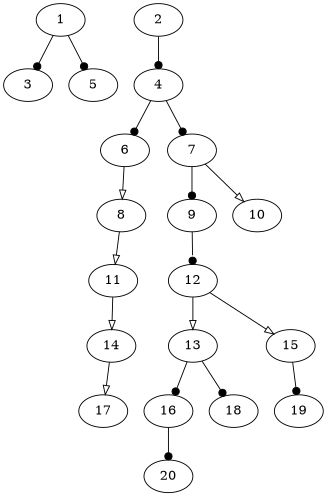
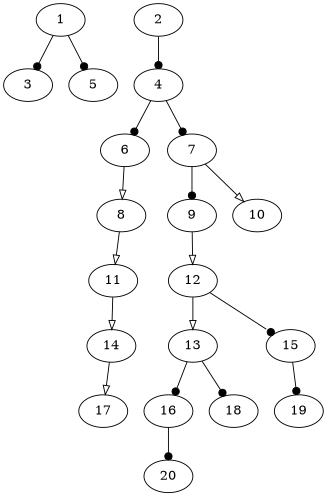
(192, 244) -> (192, 244)
(238, 311) -> (238, 311)
